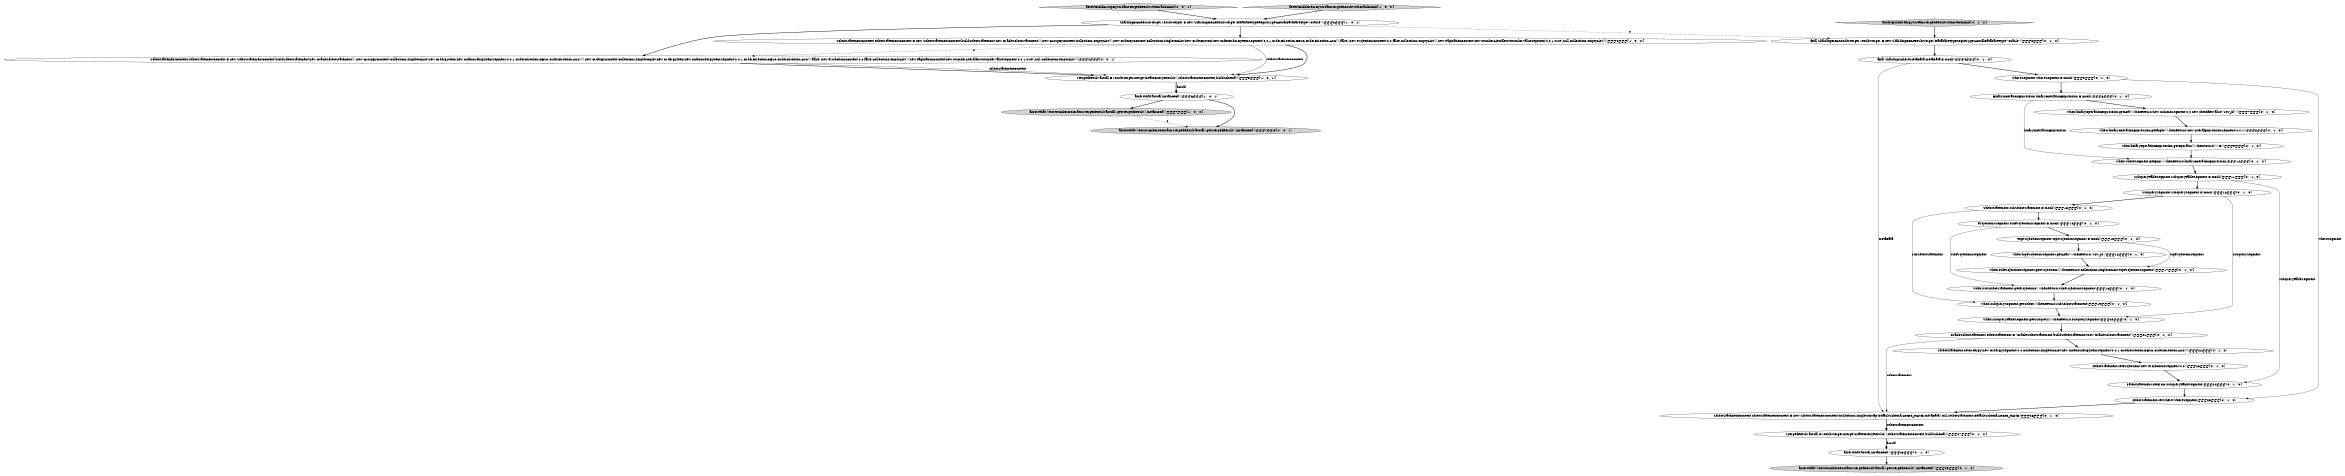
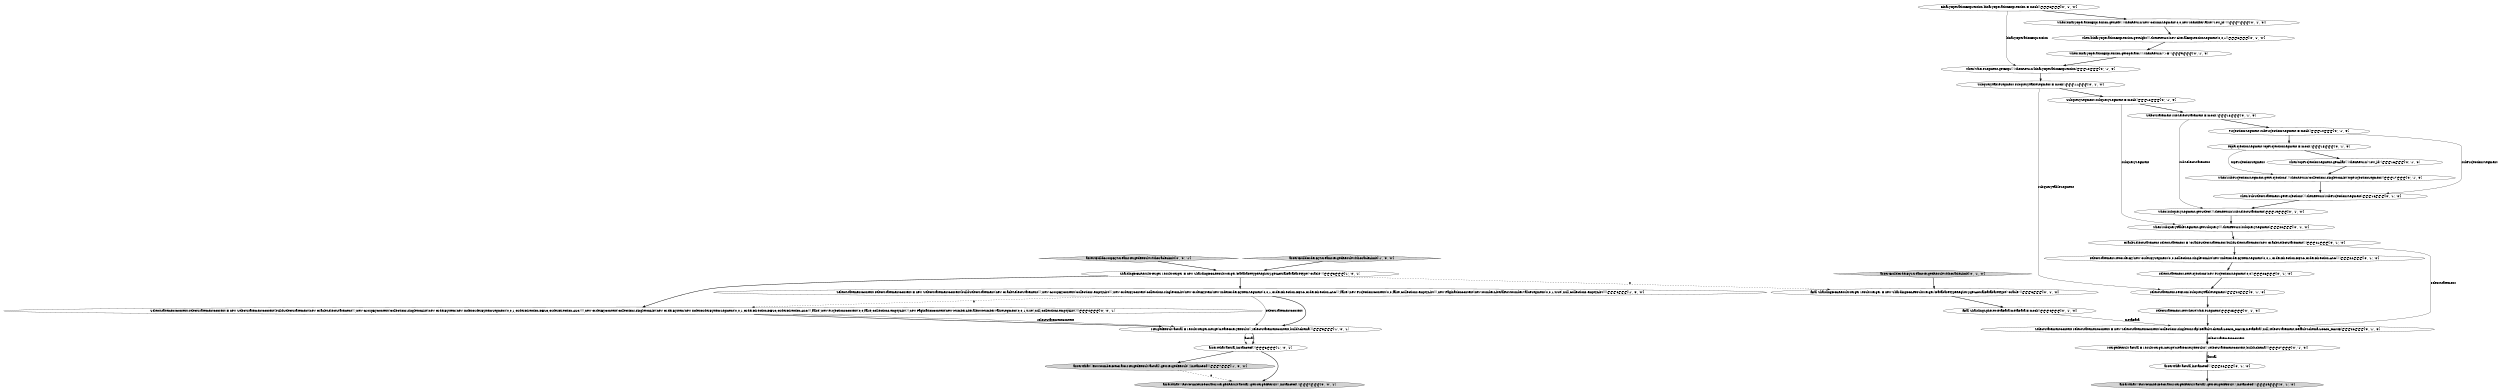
(2061, 78) -> none
